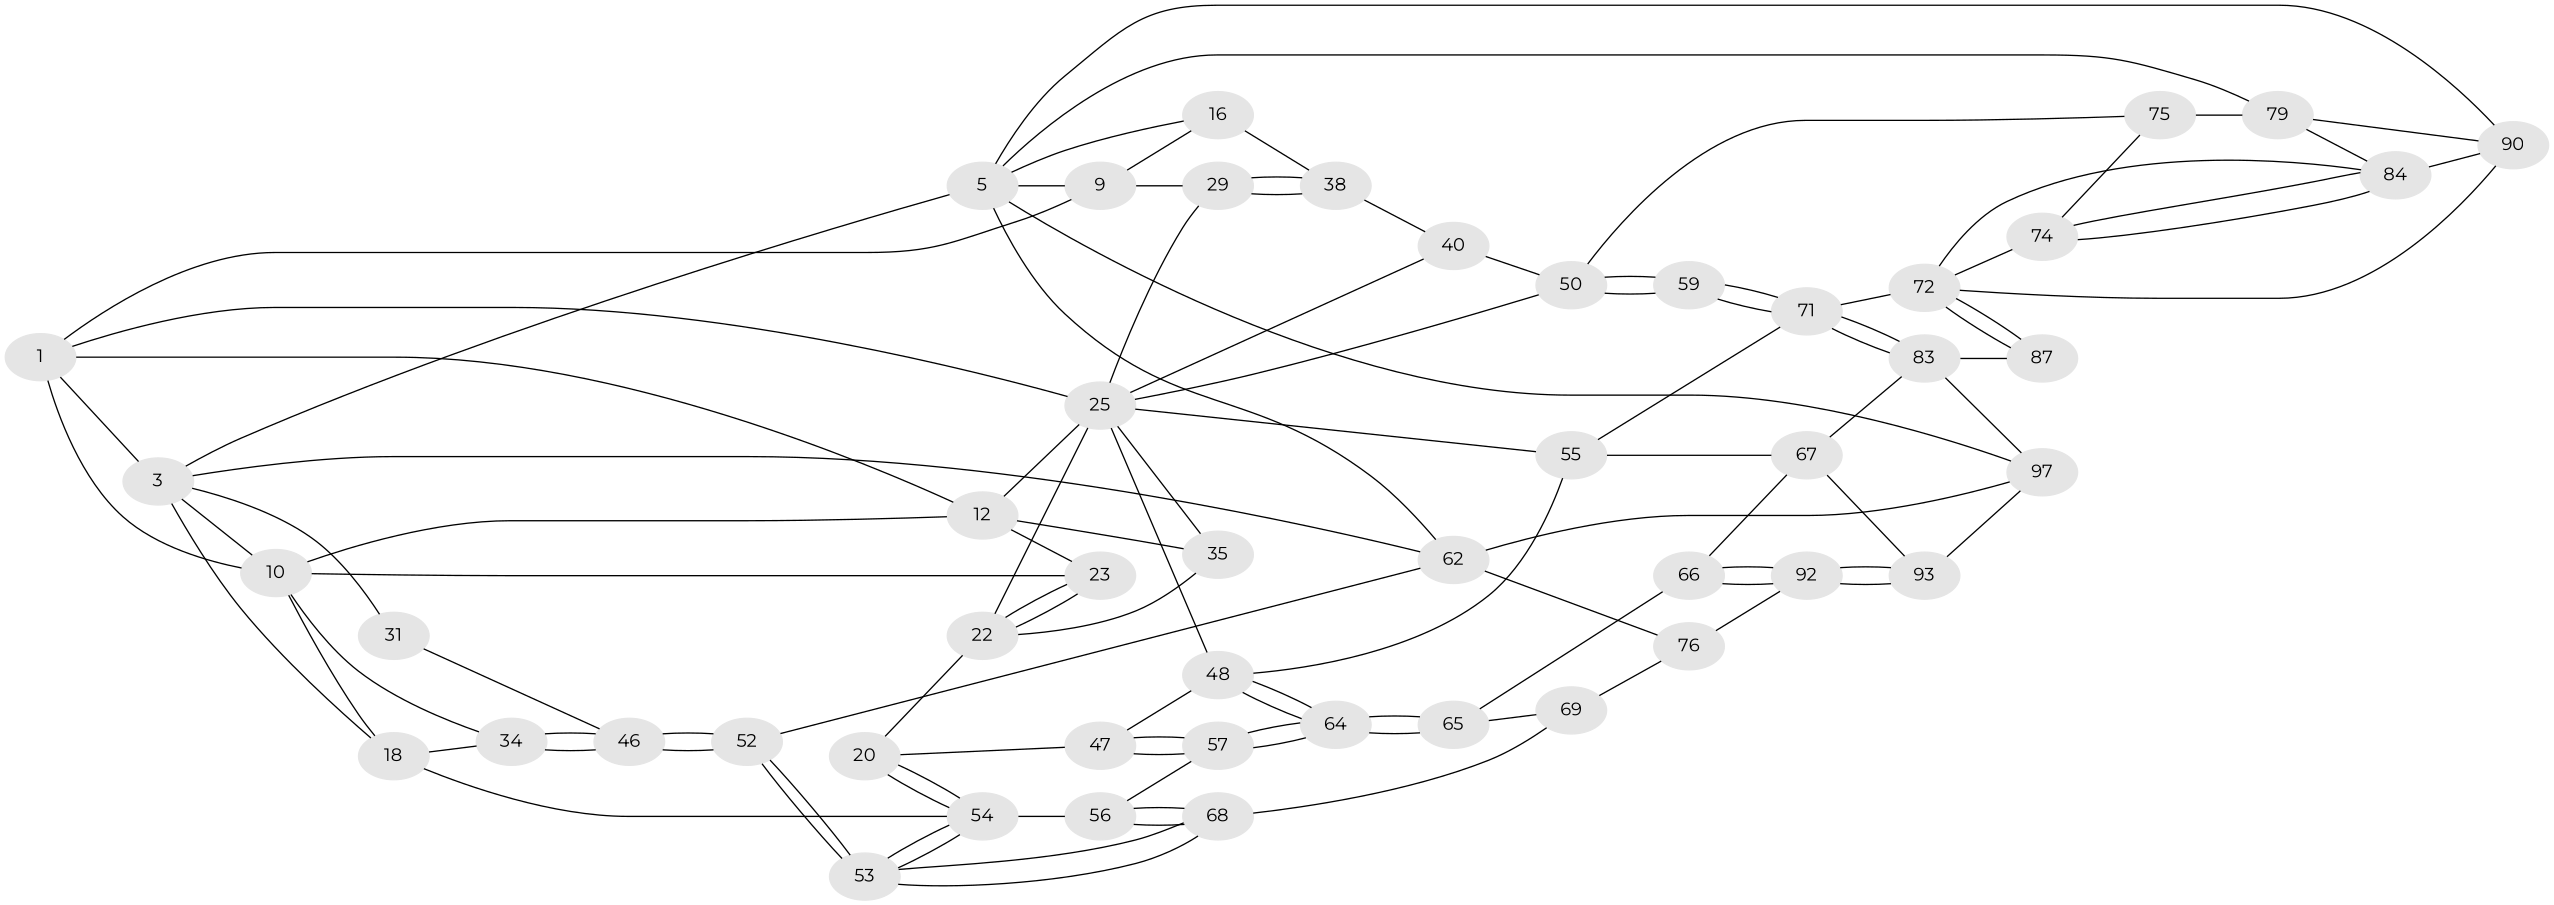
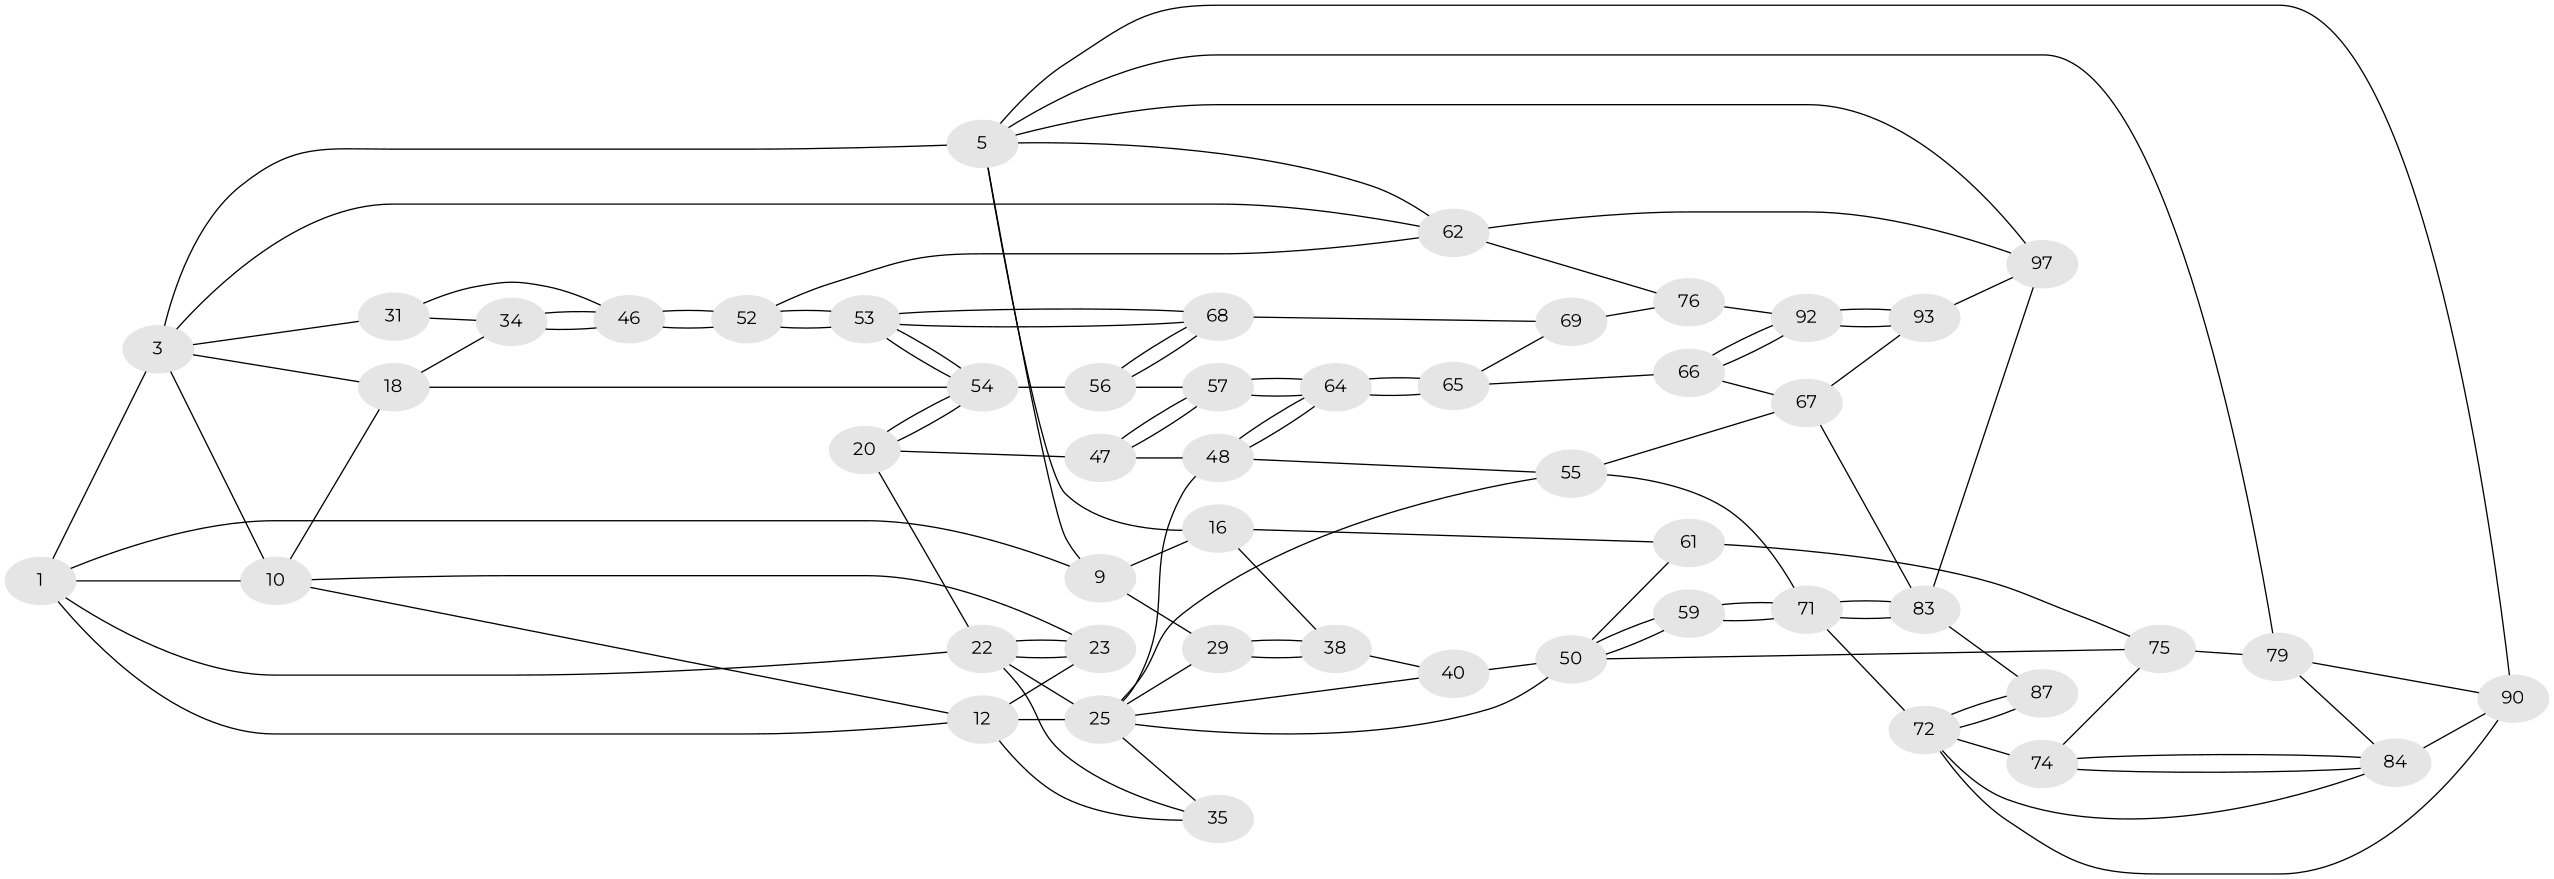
(547, 309) -> (498, 675)
none -> (1689, 543)
(372, 681) -> (453, 319)
